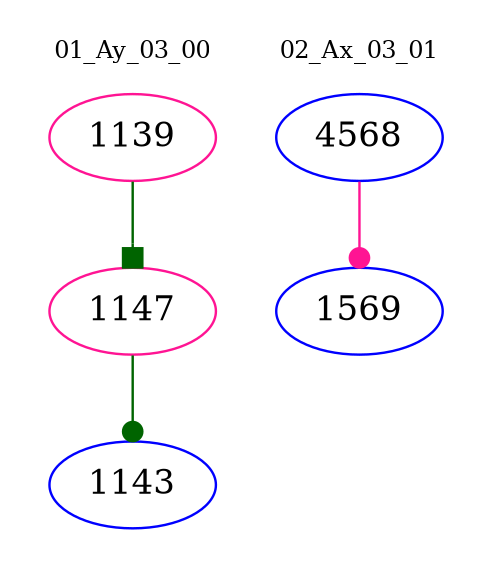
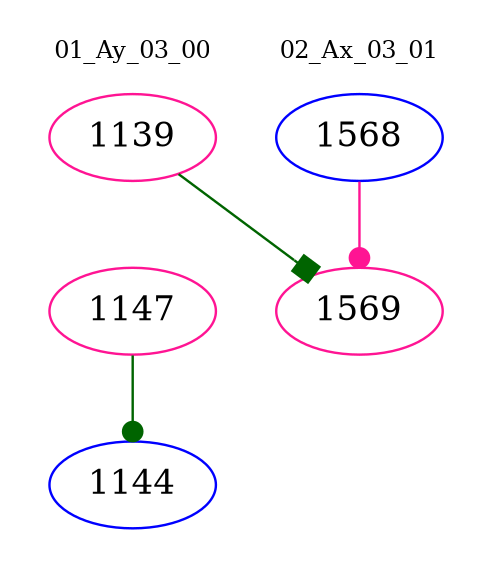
(359, 138) -> (359, 138)
(133, 213) -> (222, 206)
(359, 311) -> (359, 311)
(133, 485) -> (133, 485)
